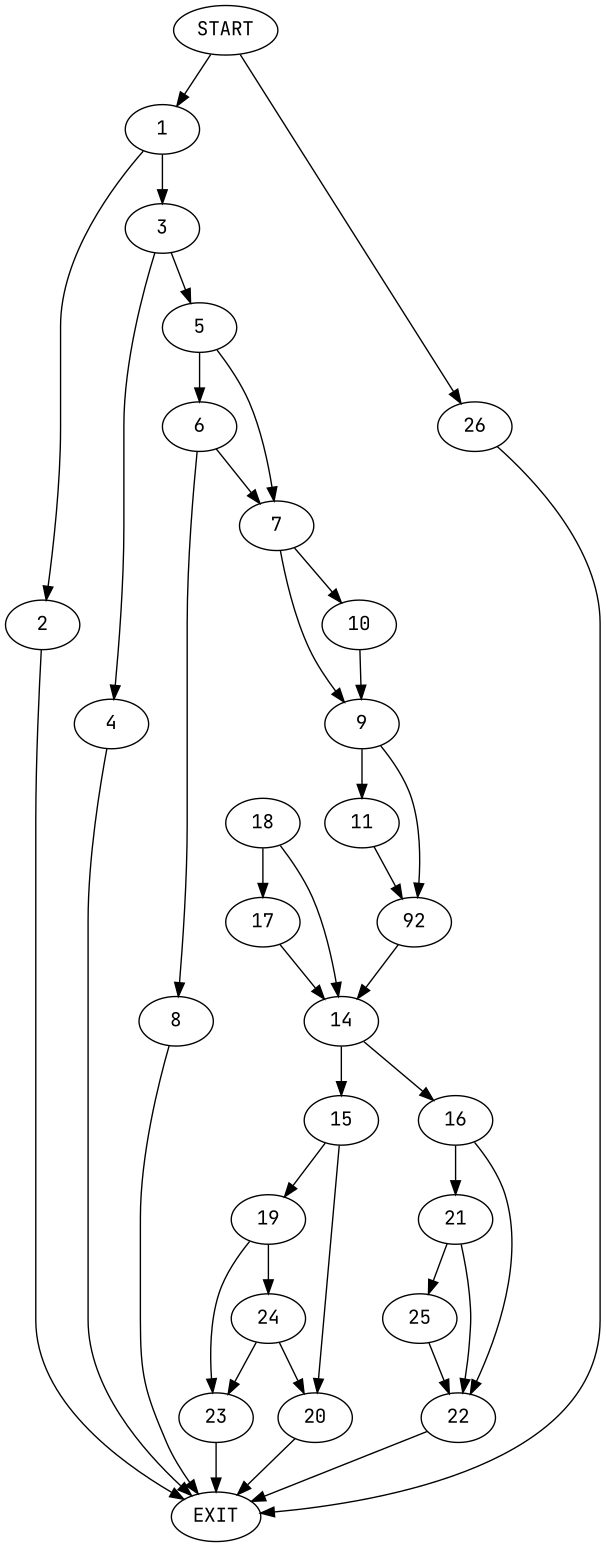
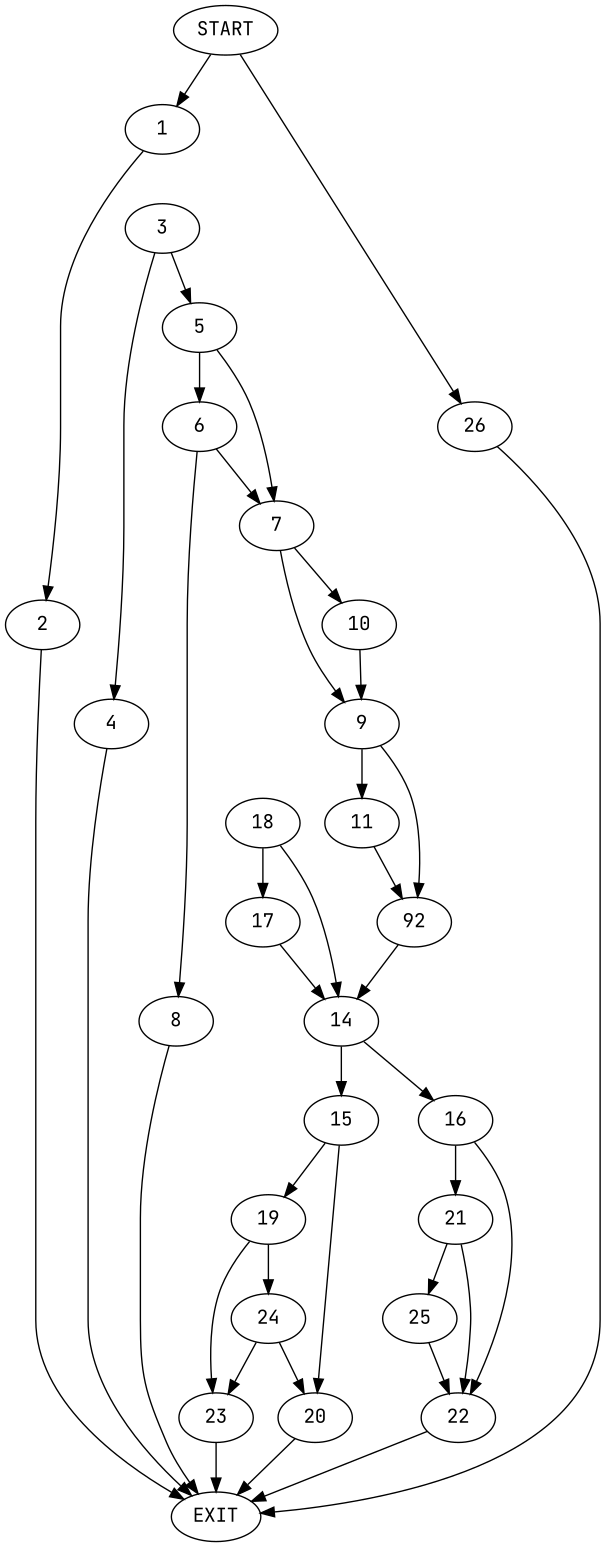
(162, 172) -> none
